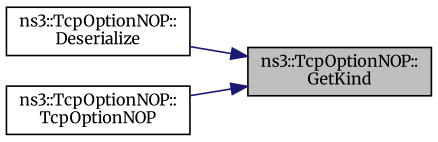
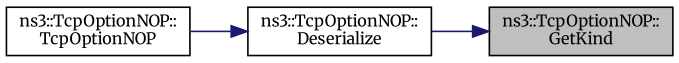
(211, 92) -> (211, 31)
